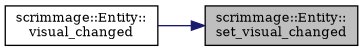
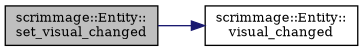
(175, 26) -> (175, 26)
